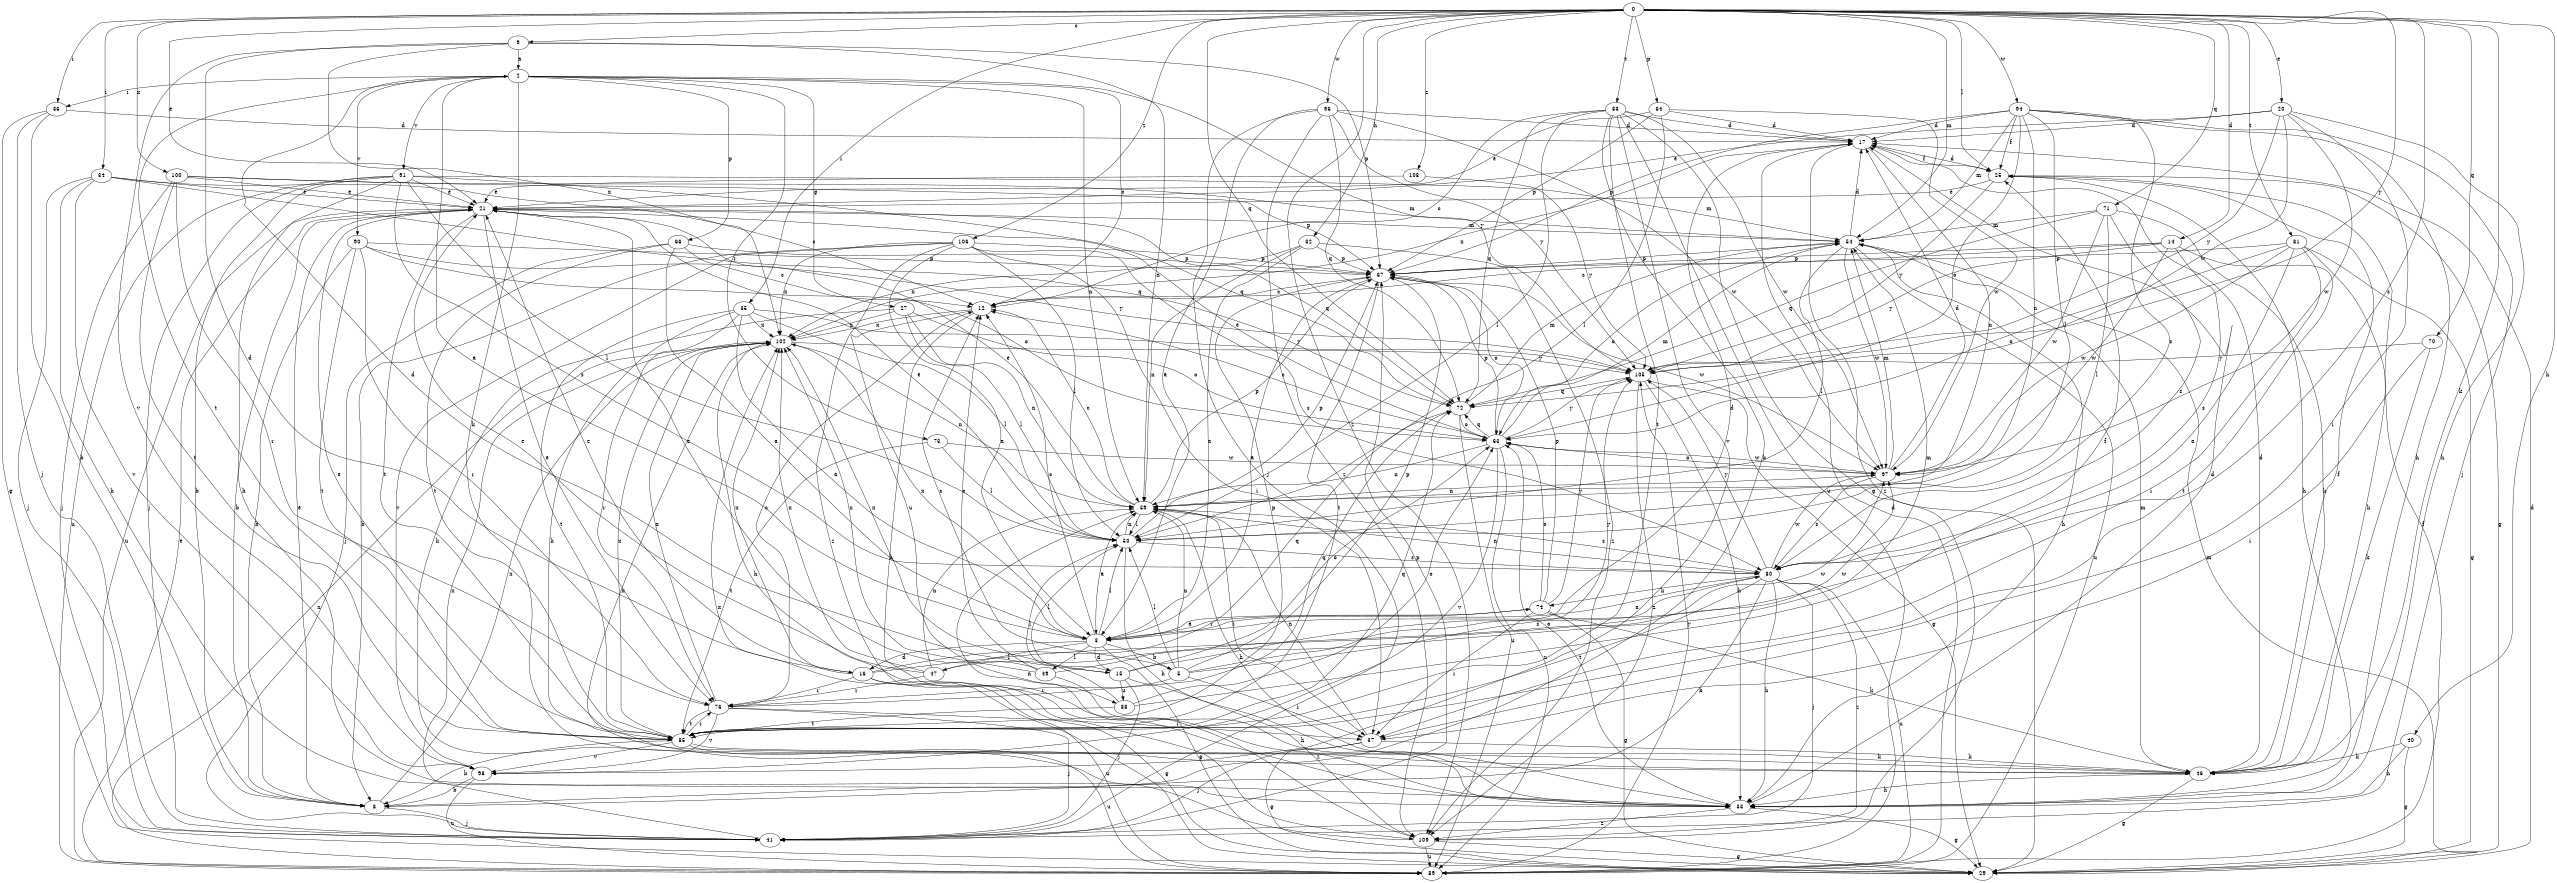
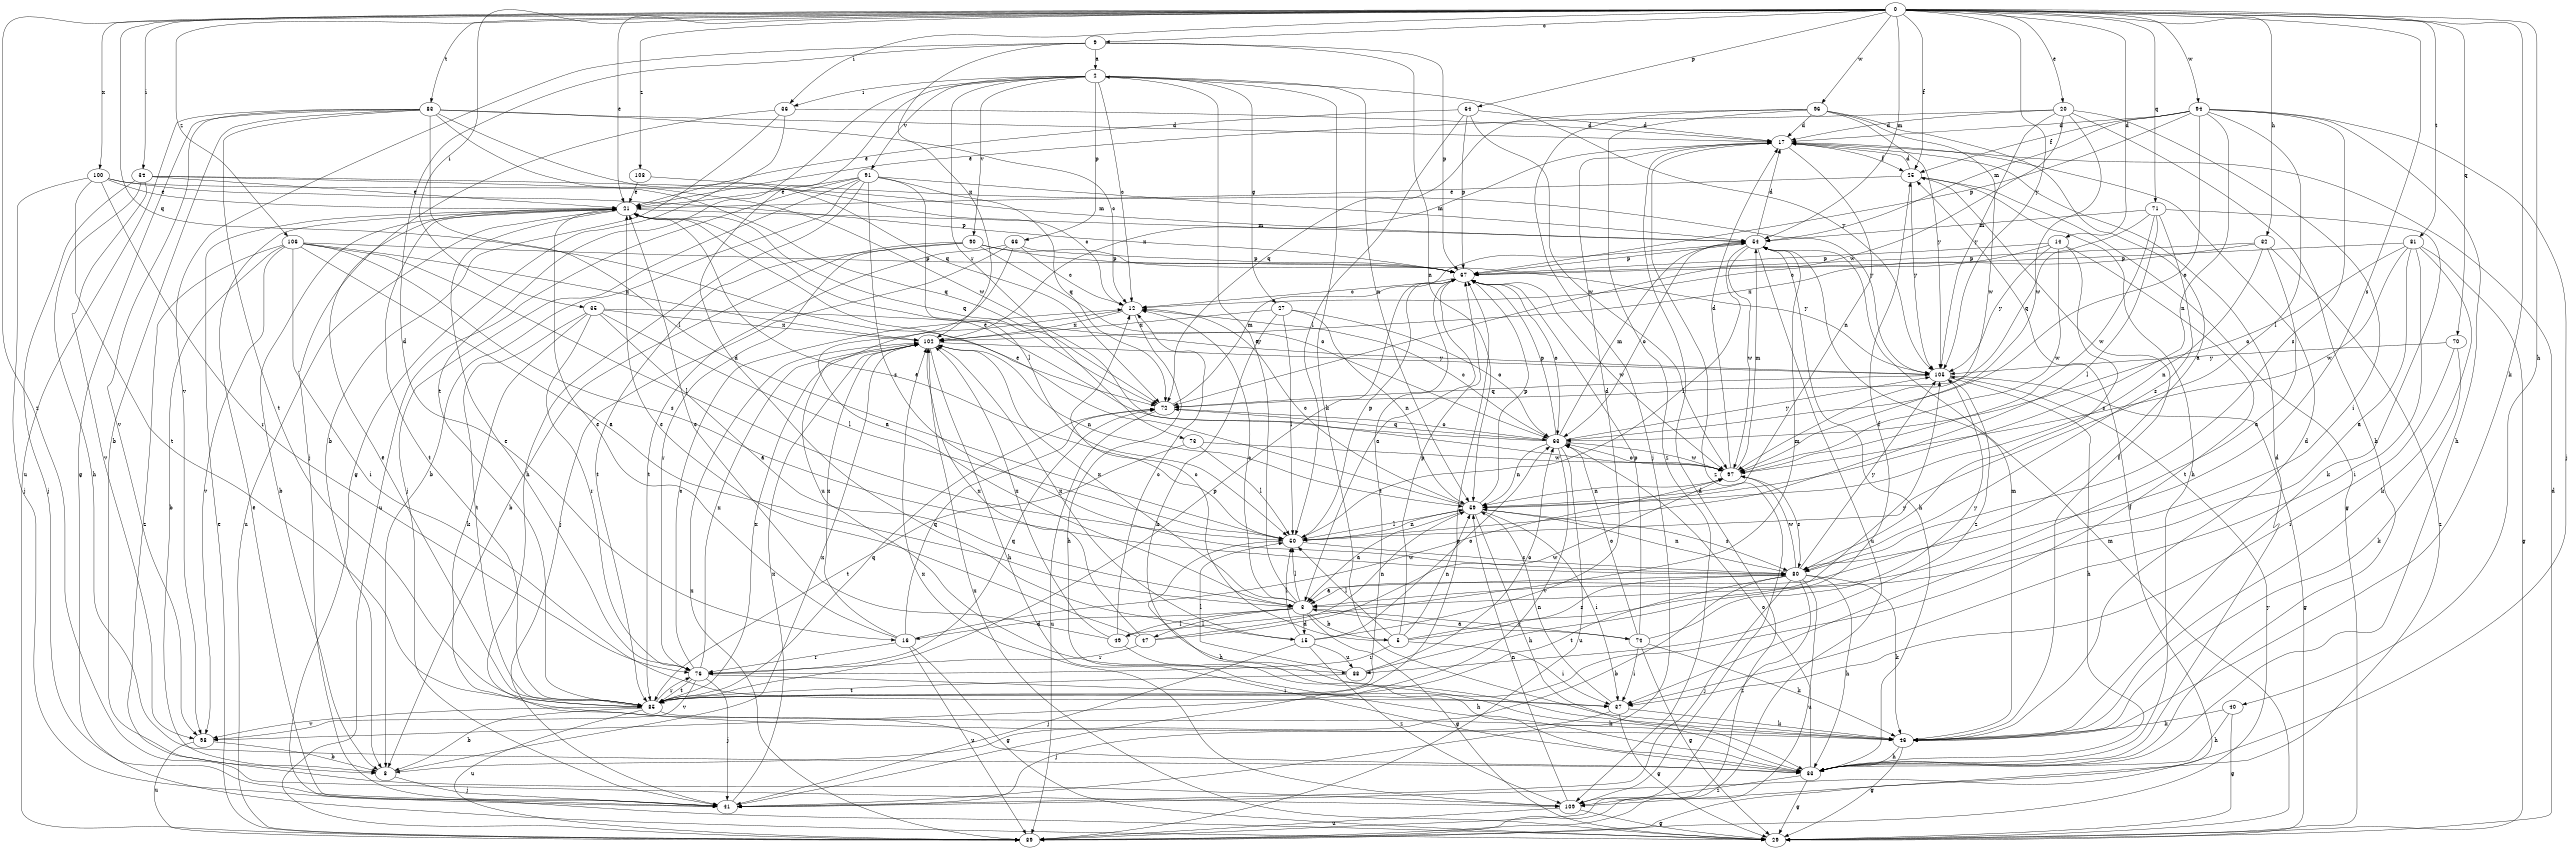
(1962, 93) -> (1924, 93)
(296, 467) -> (256, 536)
(1656, 589) -> (1895, 621)
(1640, 654) -> (1765, 626)
